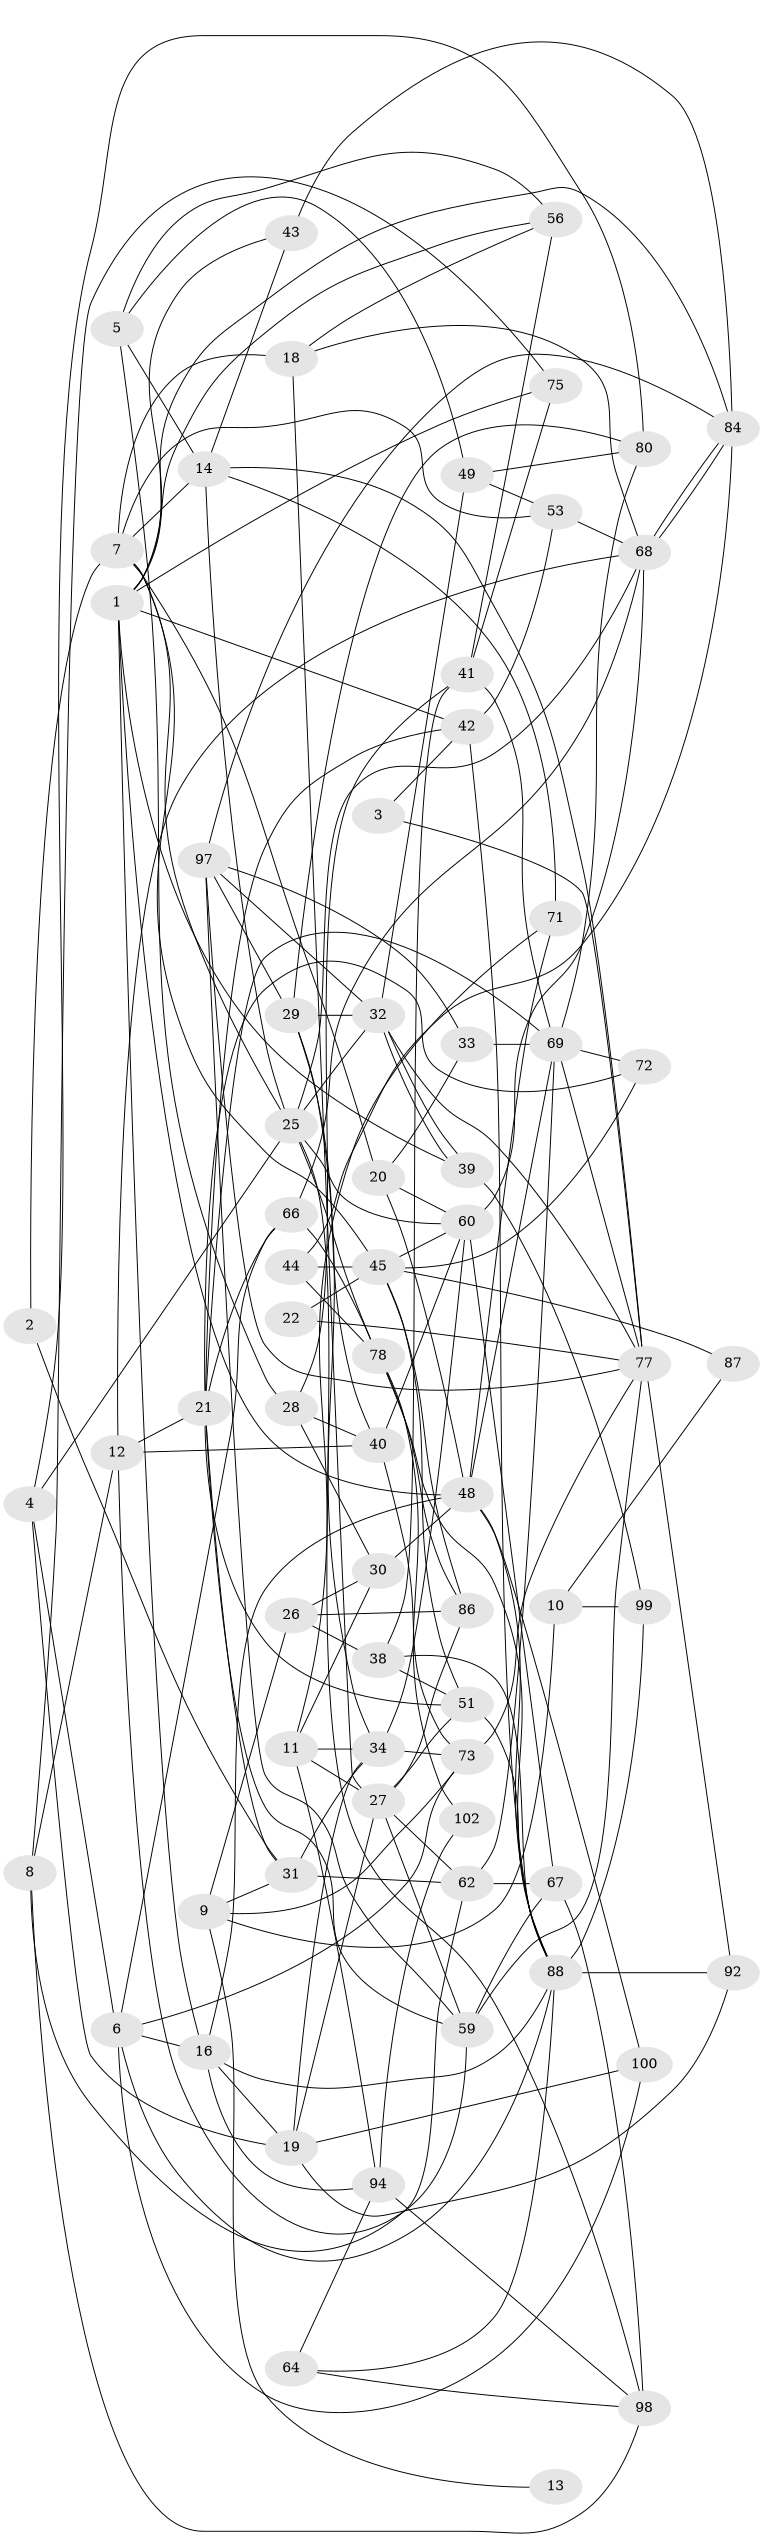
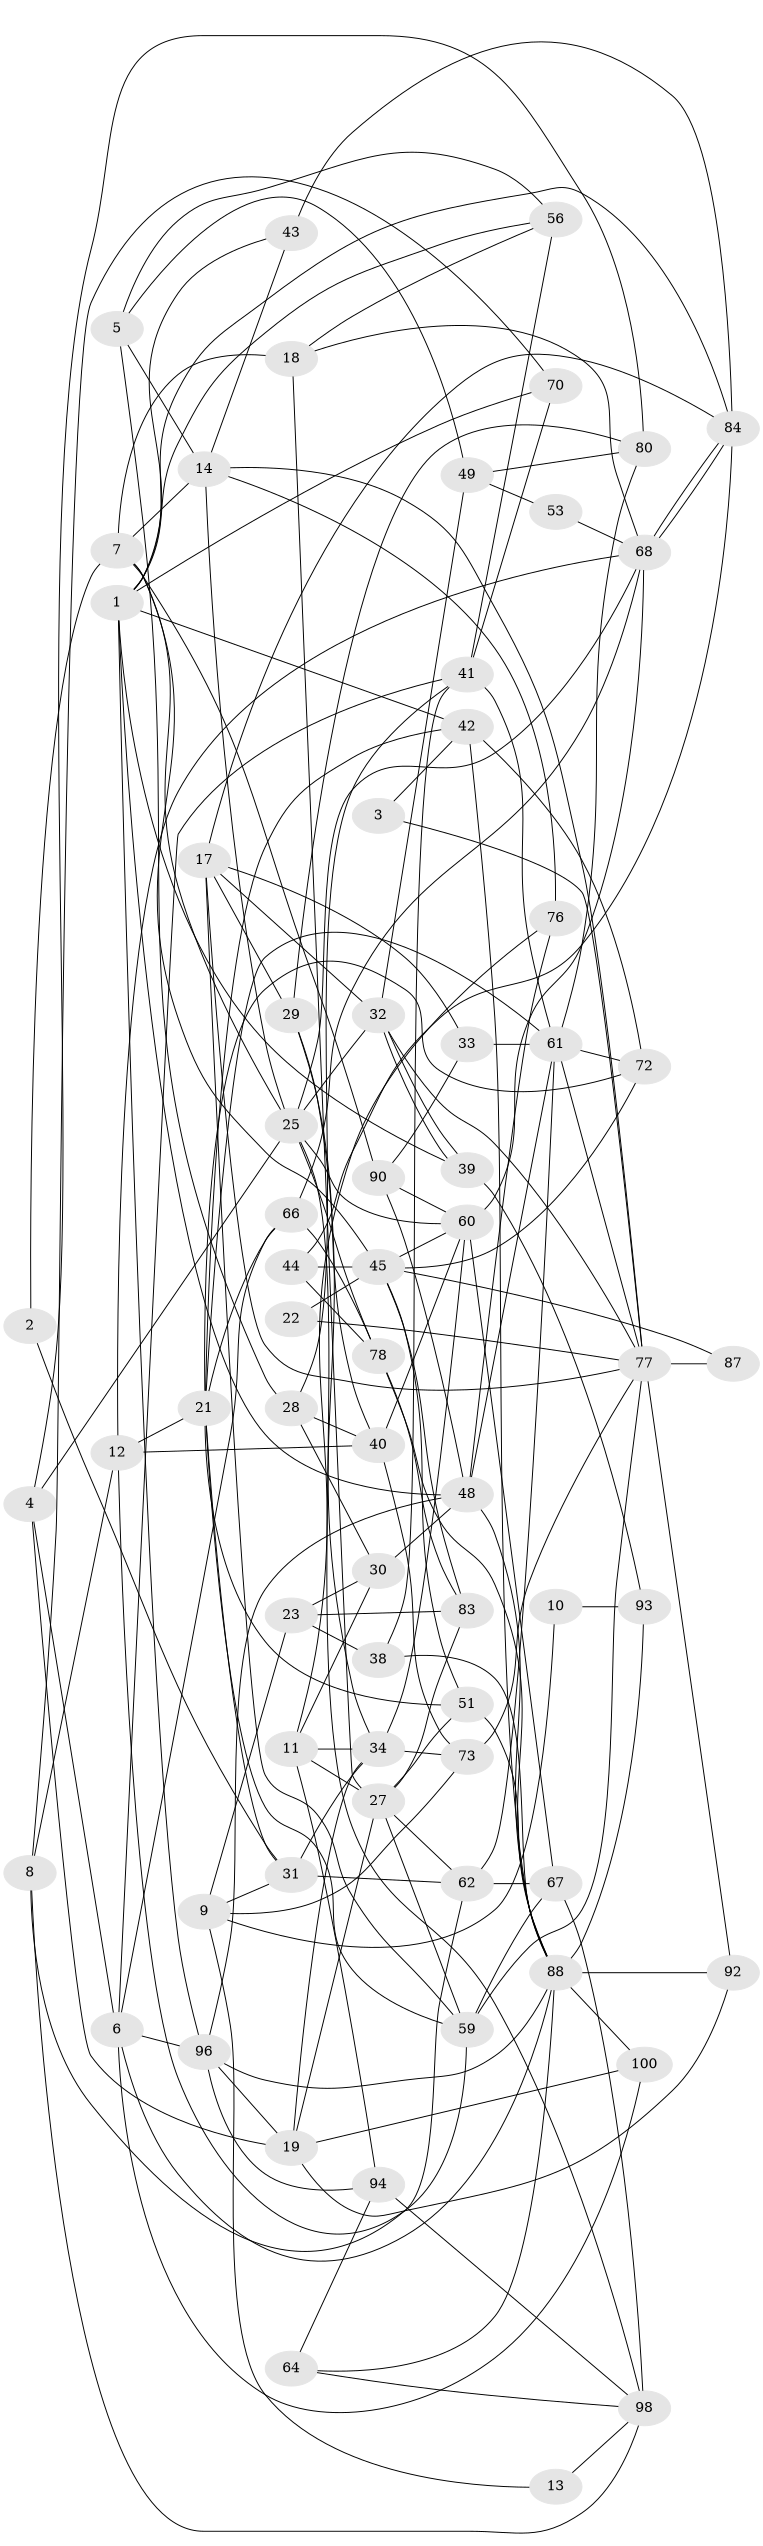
(556, 386) -> (556, 386)
(327, 414) -> none
(529, 626) -> (570, 841)
(204, 860) -> (204, 860)
(556, 918) -> (556, 918)
(335, 1015) -> none
(556, 1044) -> (556, 1044)
(379, 1178) -> (379, 1178)
(644, 1485) -> (689, 1364)
(645, 1607) -> (645, 1607)
(467, 1611) -> (467, 1611)
(291, 1616) -> (291, 1616)
(427, 1685) -> none
(567, 1776) -> (606, 2025)
(467, 1820) -> none
(319, 1952) -> (155, 1267)
(204, 2052) -> (204, 2052)
none -> (600, 2448)
